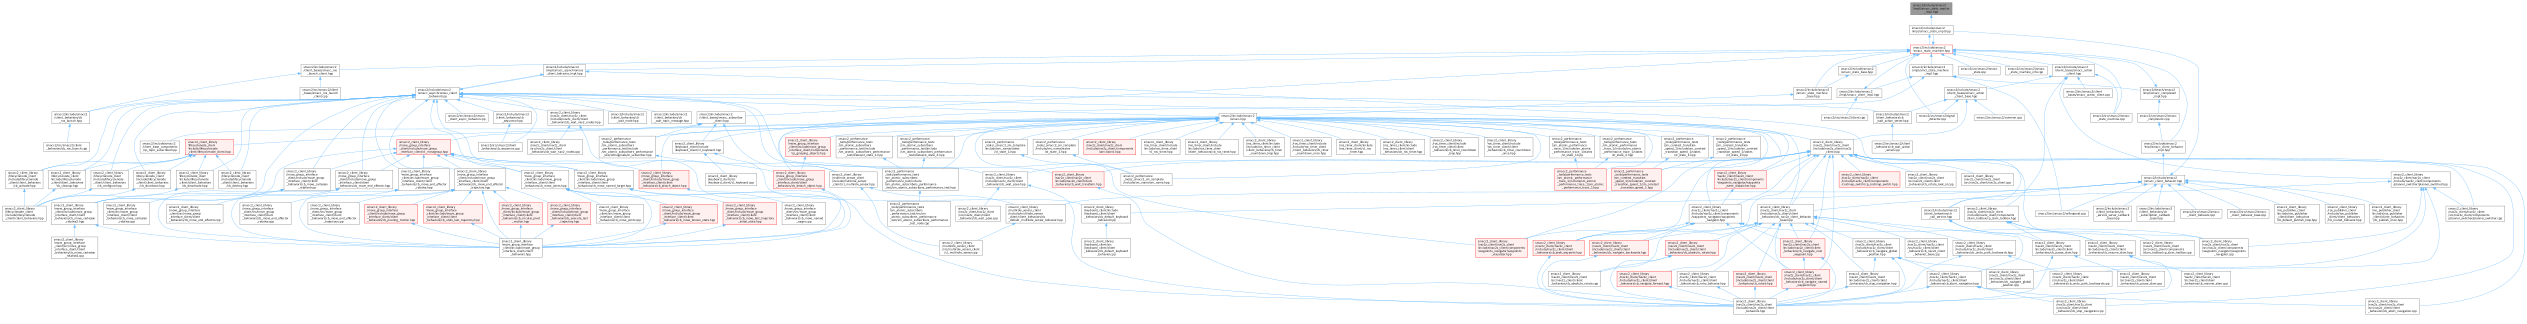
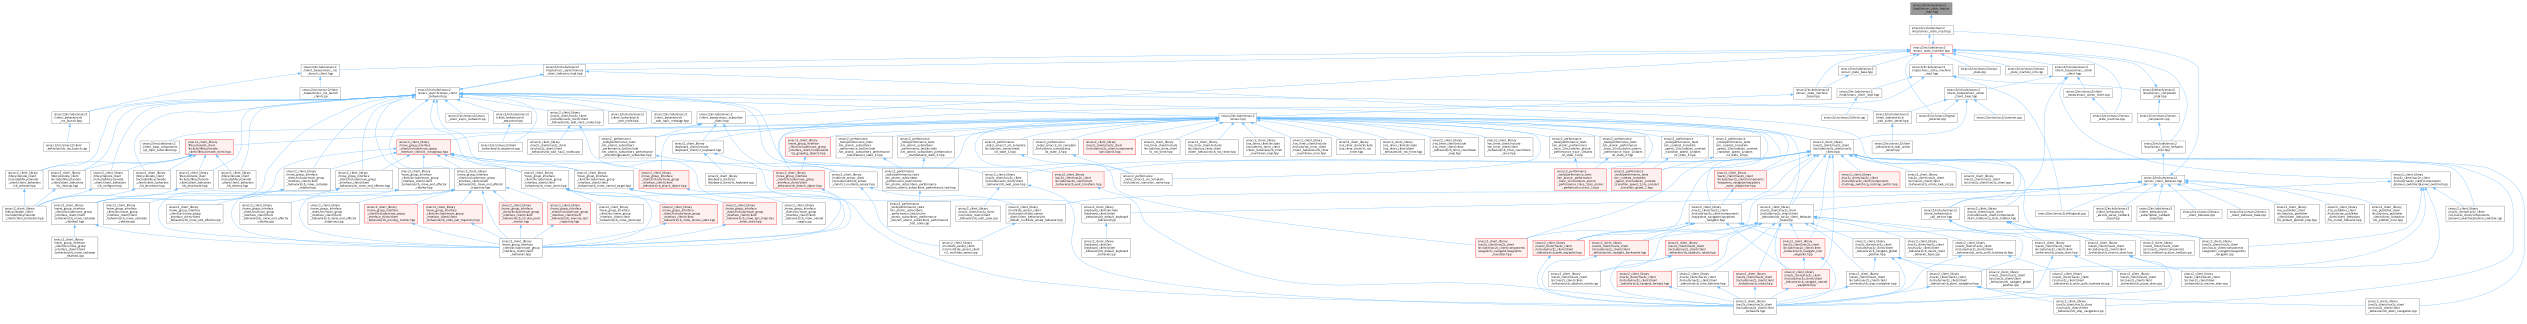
(1892, 68) -> none
(1931, 71) -> (1931, 71)
(2116, 90) -> (2101, 107)
